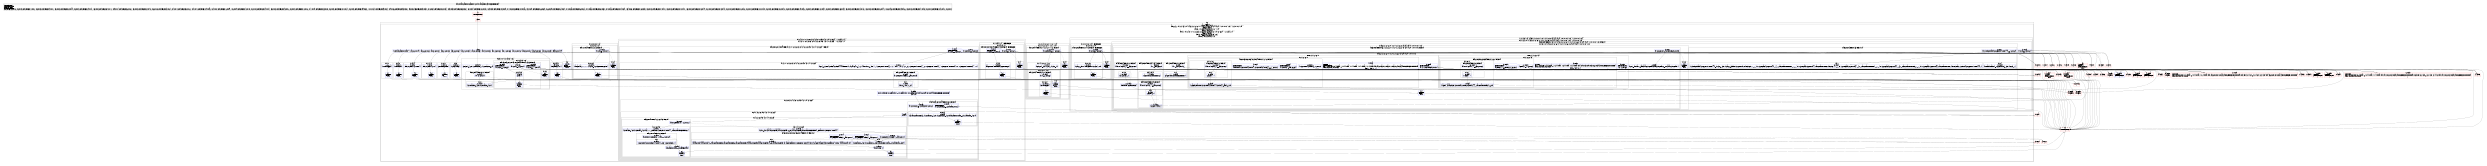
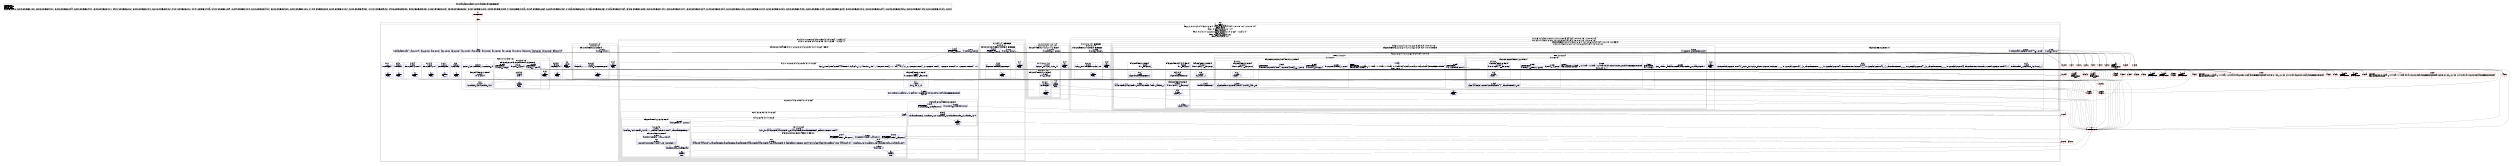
none -> (1140, 85)
